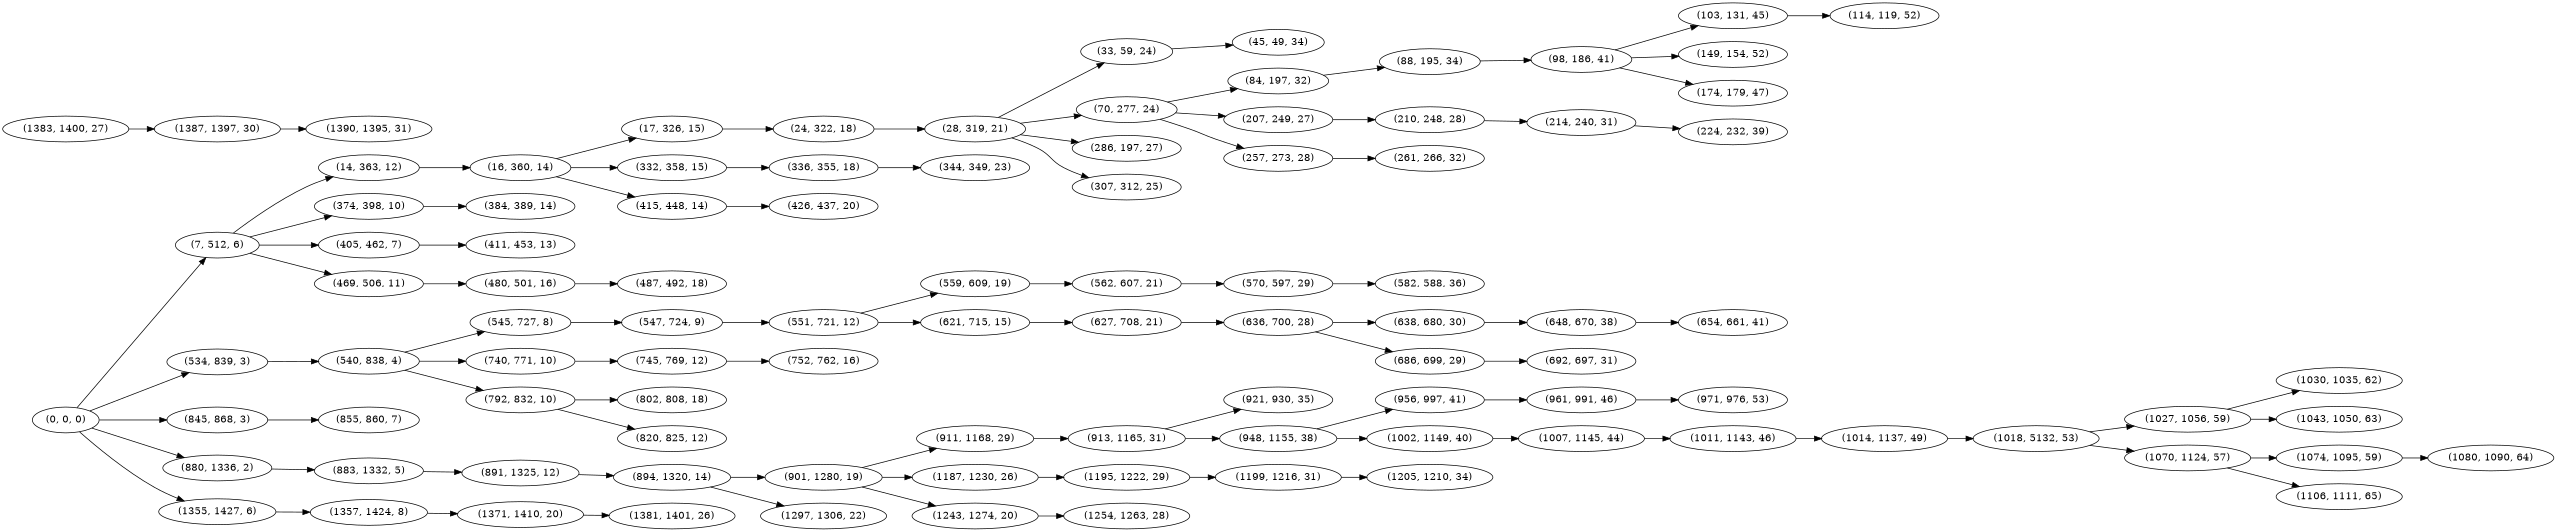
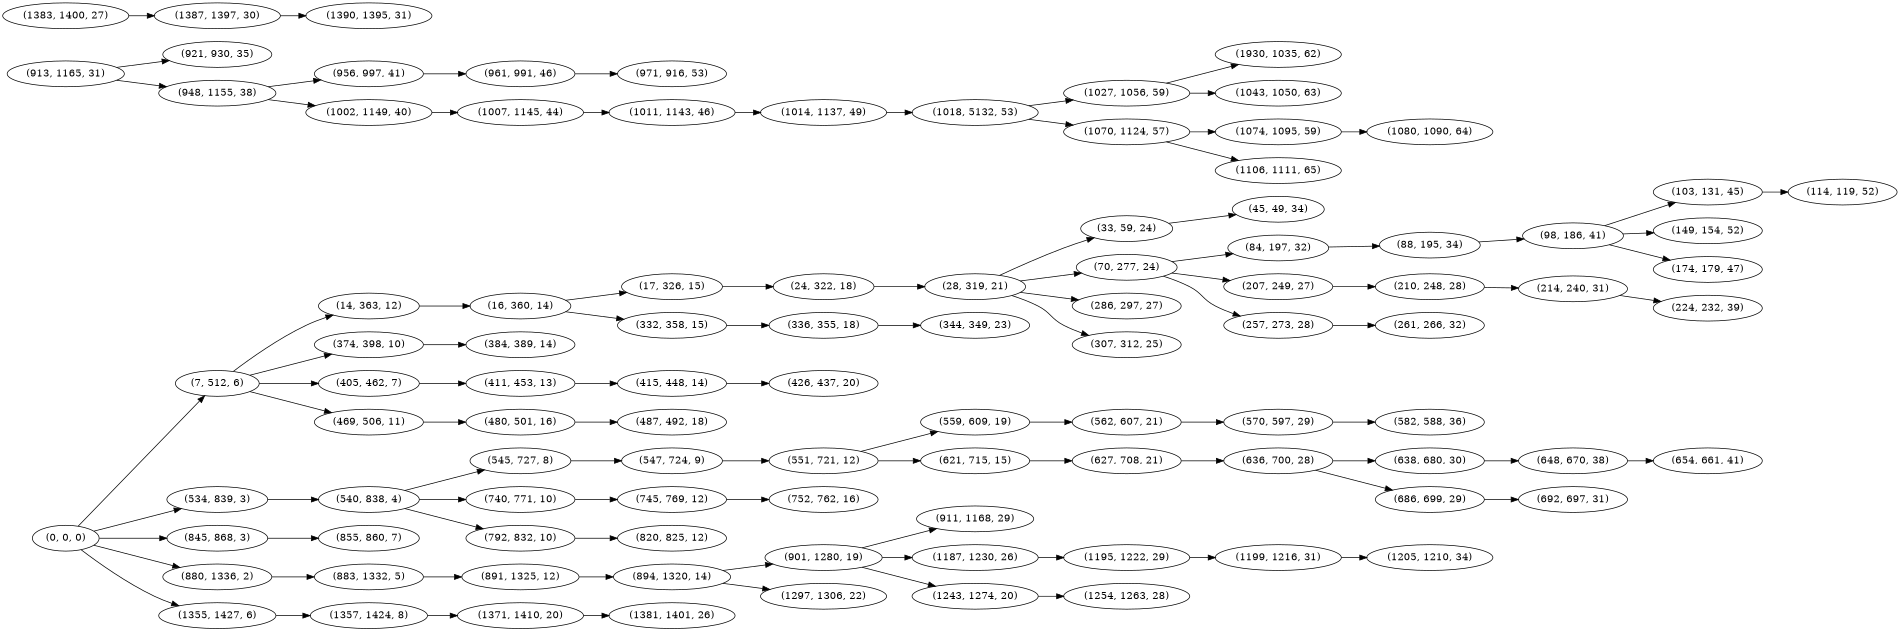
(1127, 148) -> (1127, 306)
(592, 186) -> (592, 383)
(2339, 381) -> (1278, 54)
(672, 400) -> none
(1733, 400) -> (672, 74)
(1047, 439) -> none
